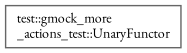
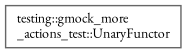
(93, 27) -> (93, 27)
